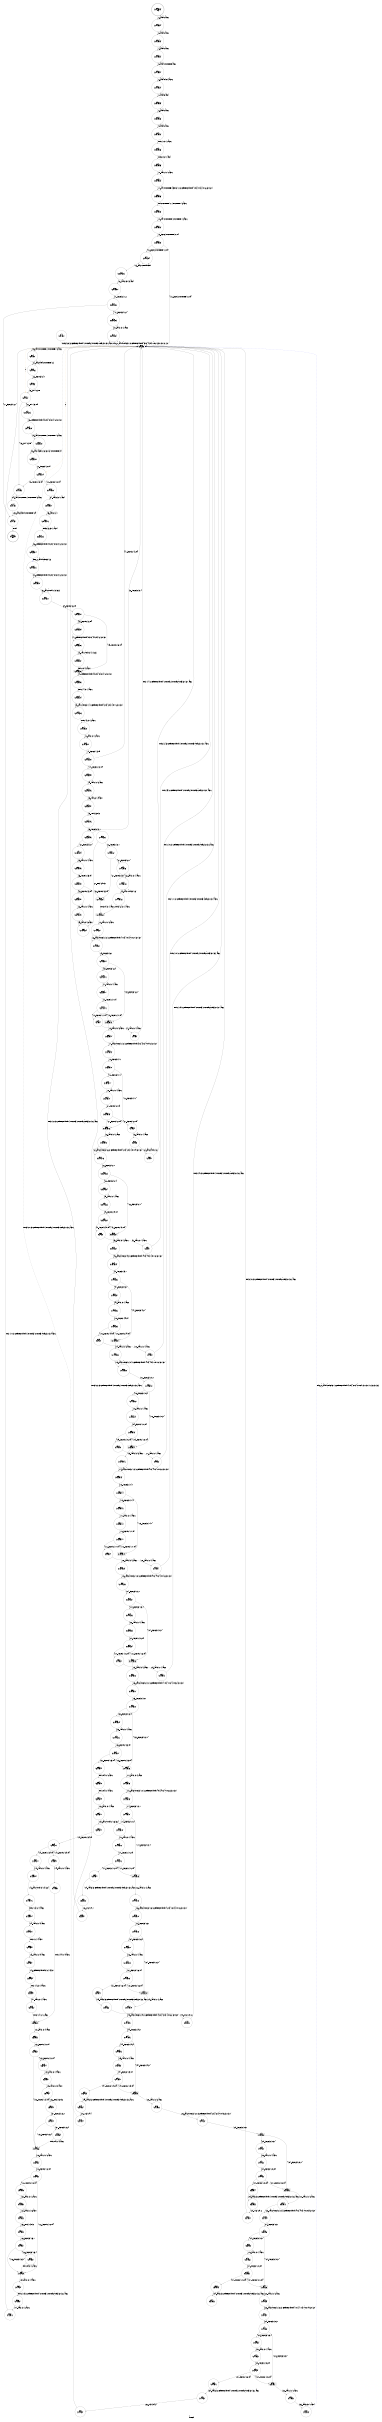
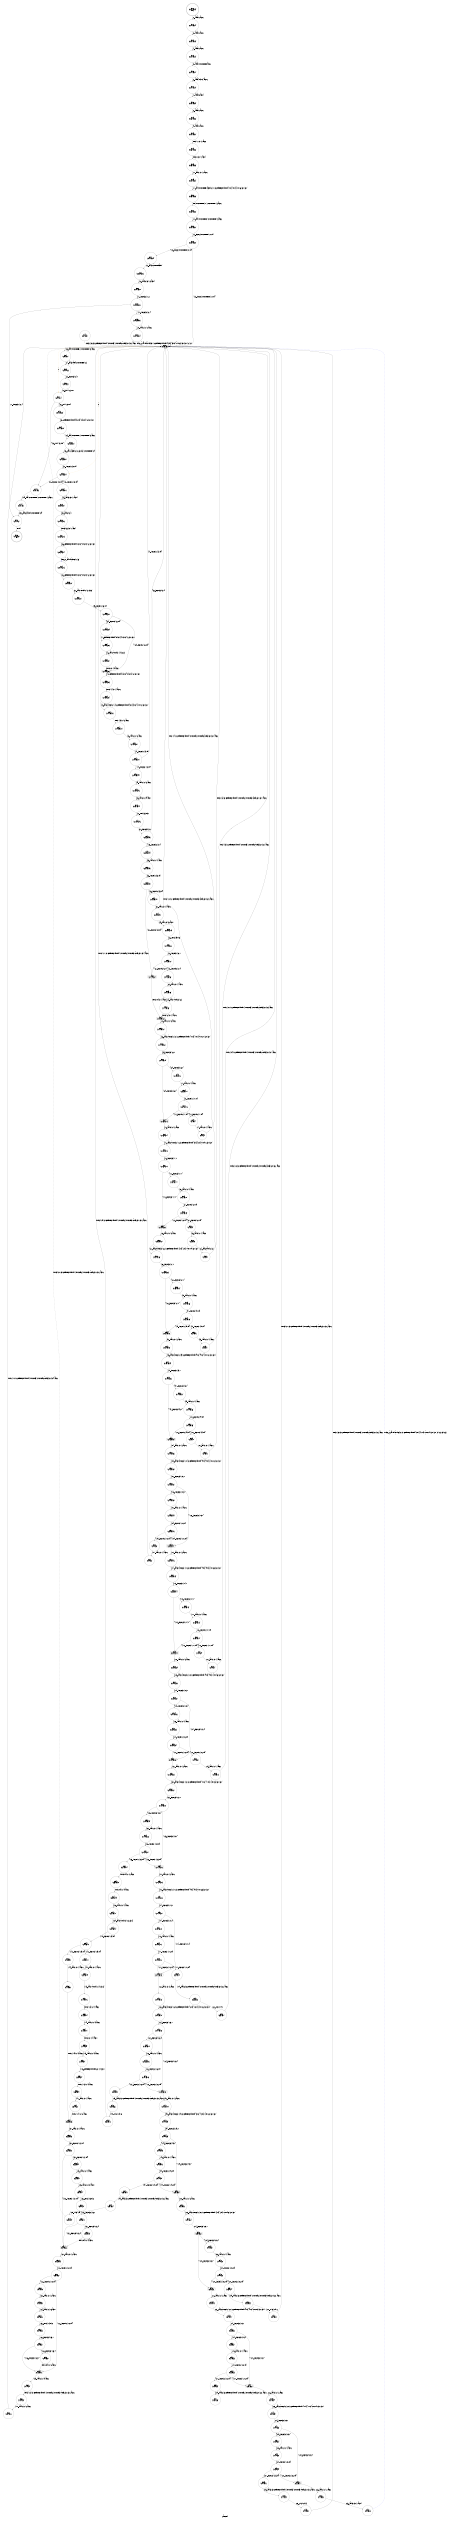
(94, 885) -> (168, 938)
